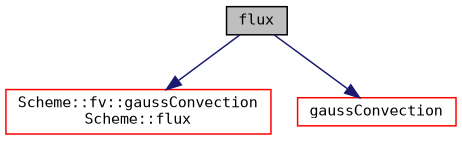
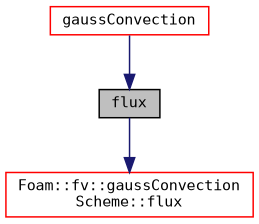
(311, 62) -> (130, 55)
(138, 112) -> (130, 195)
